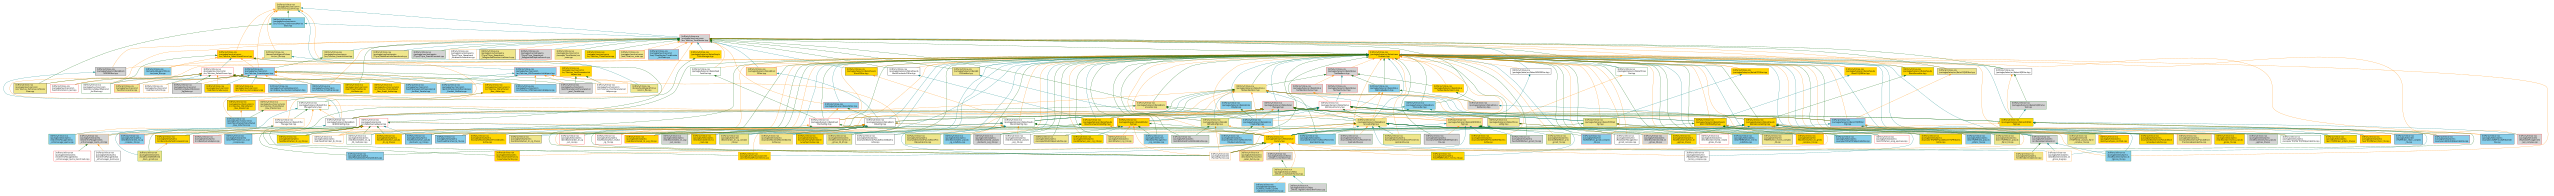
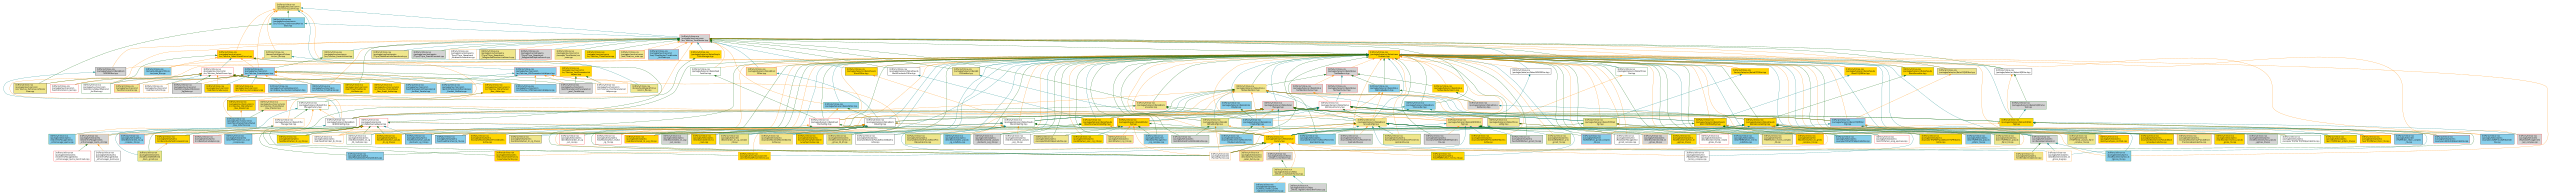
(1750, 71) -> (1750, 71)
(841, 105) -> (841, 105)
